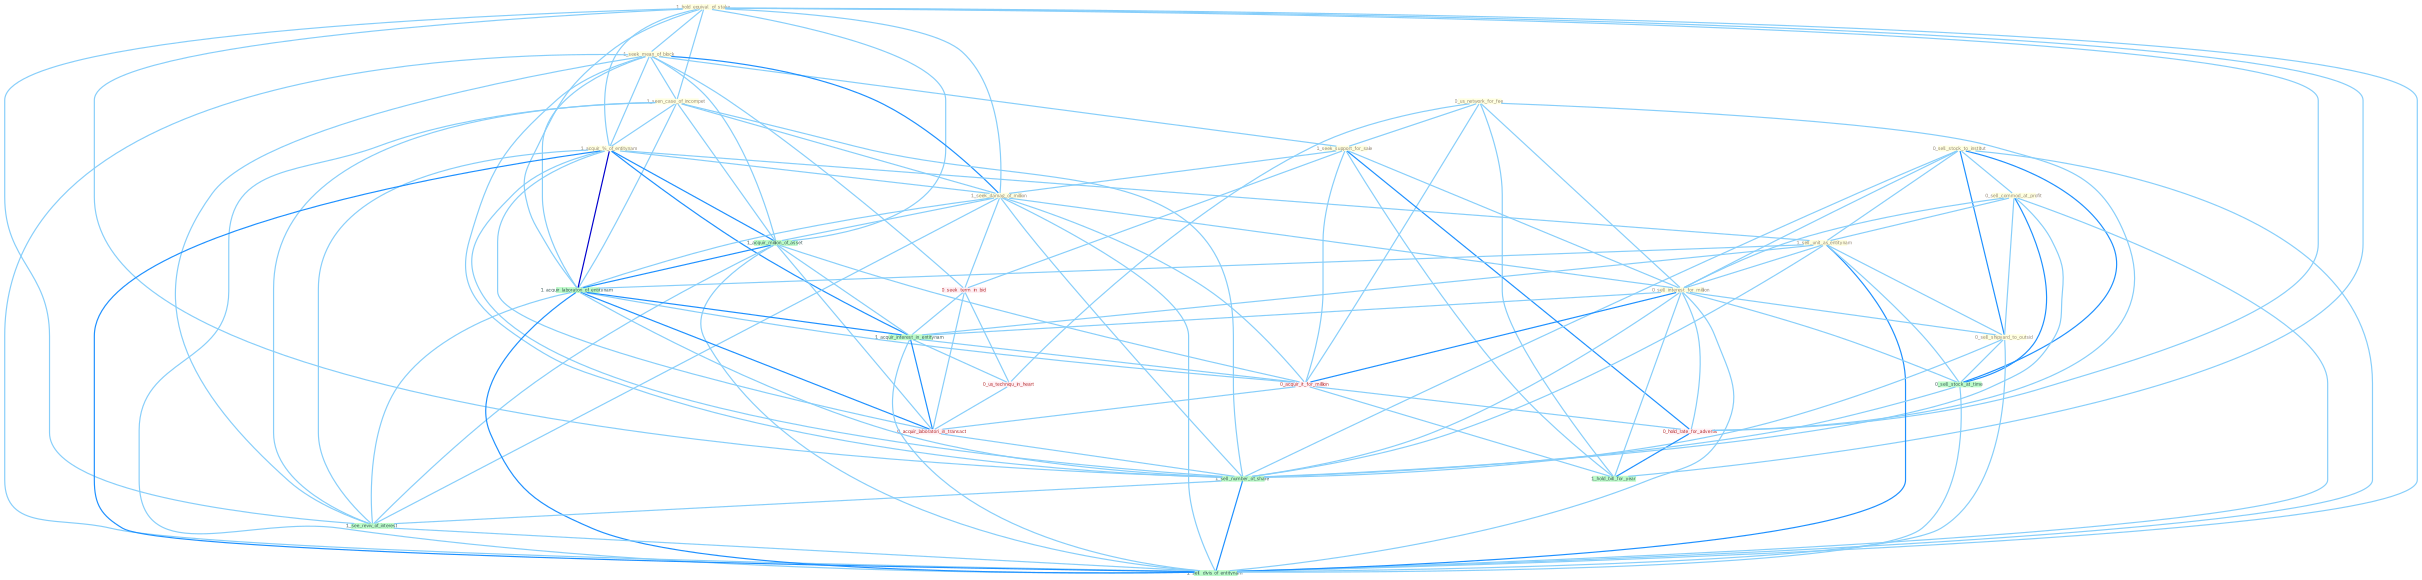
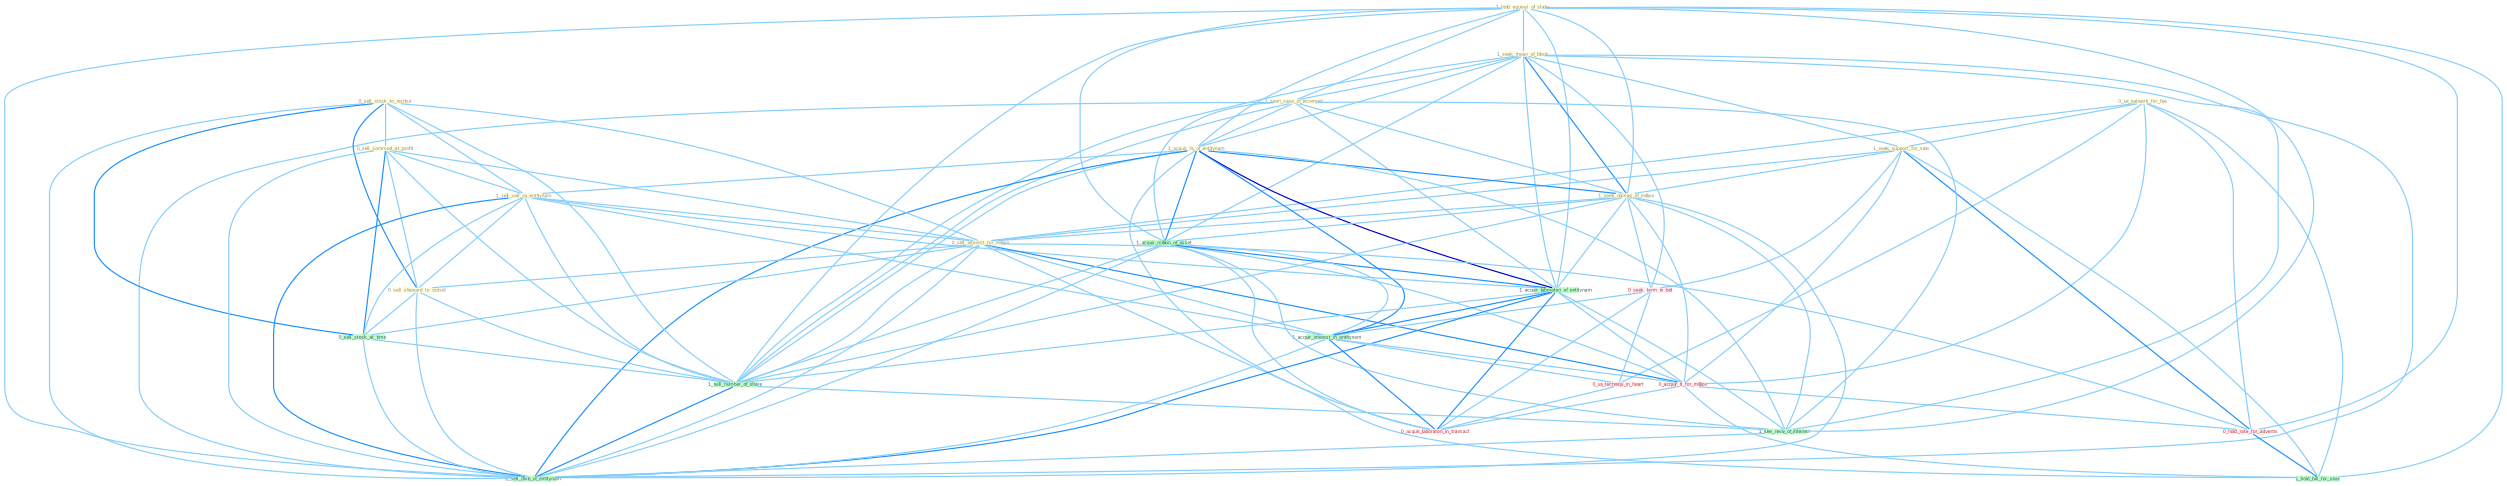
(805, 172) -> (1422, 173)
(1088, 455) -> (950, 314)
